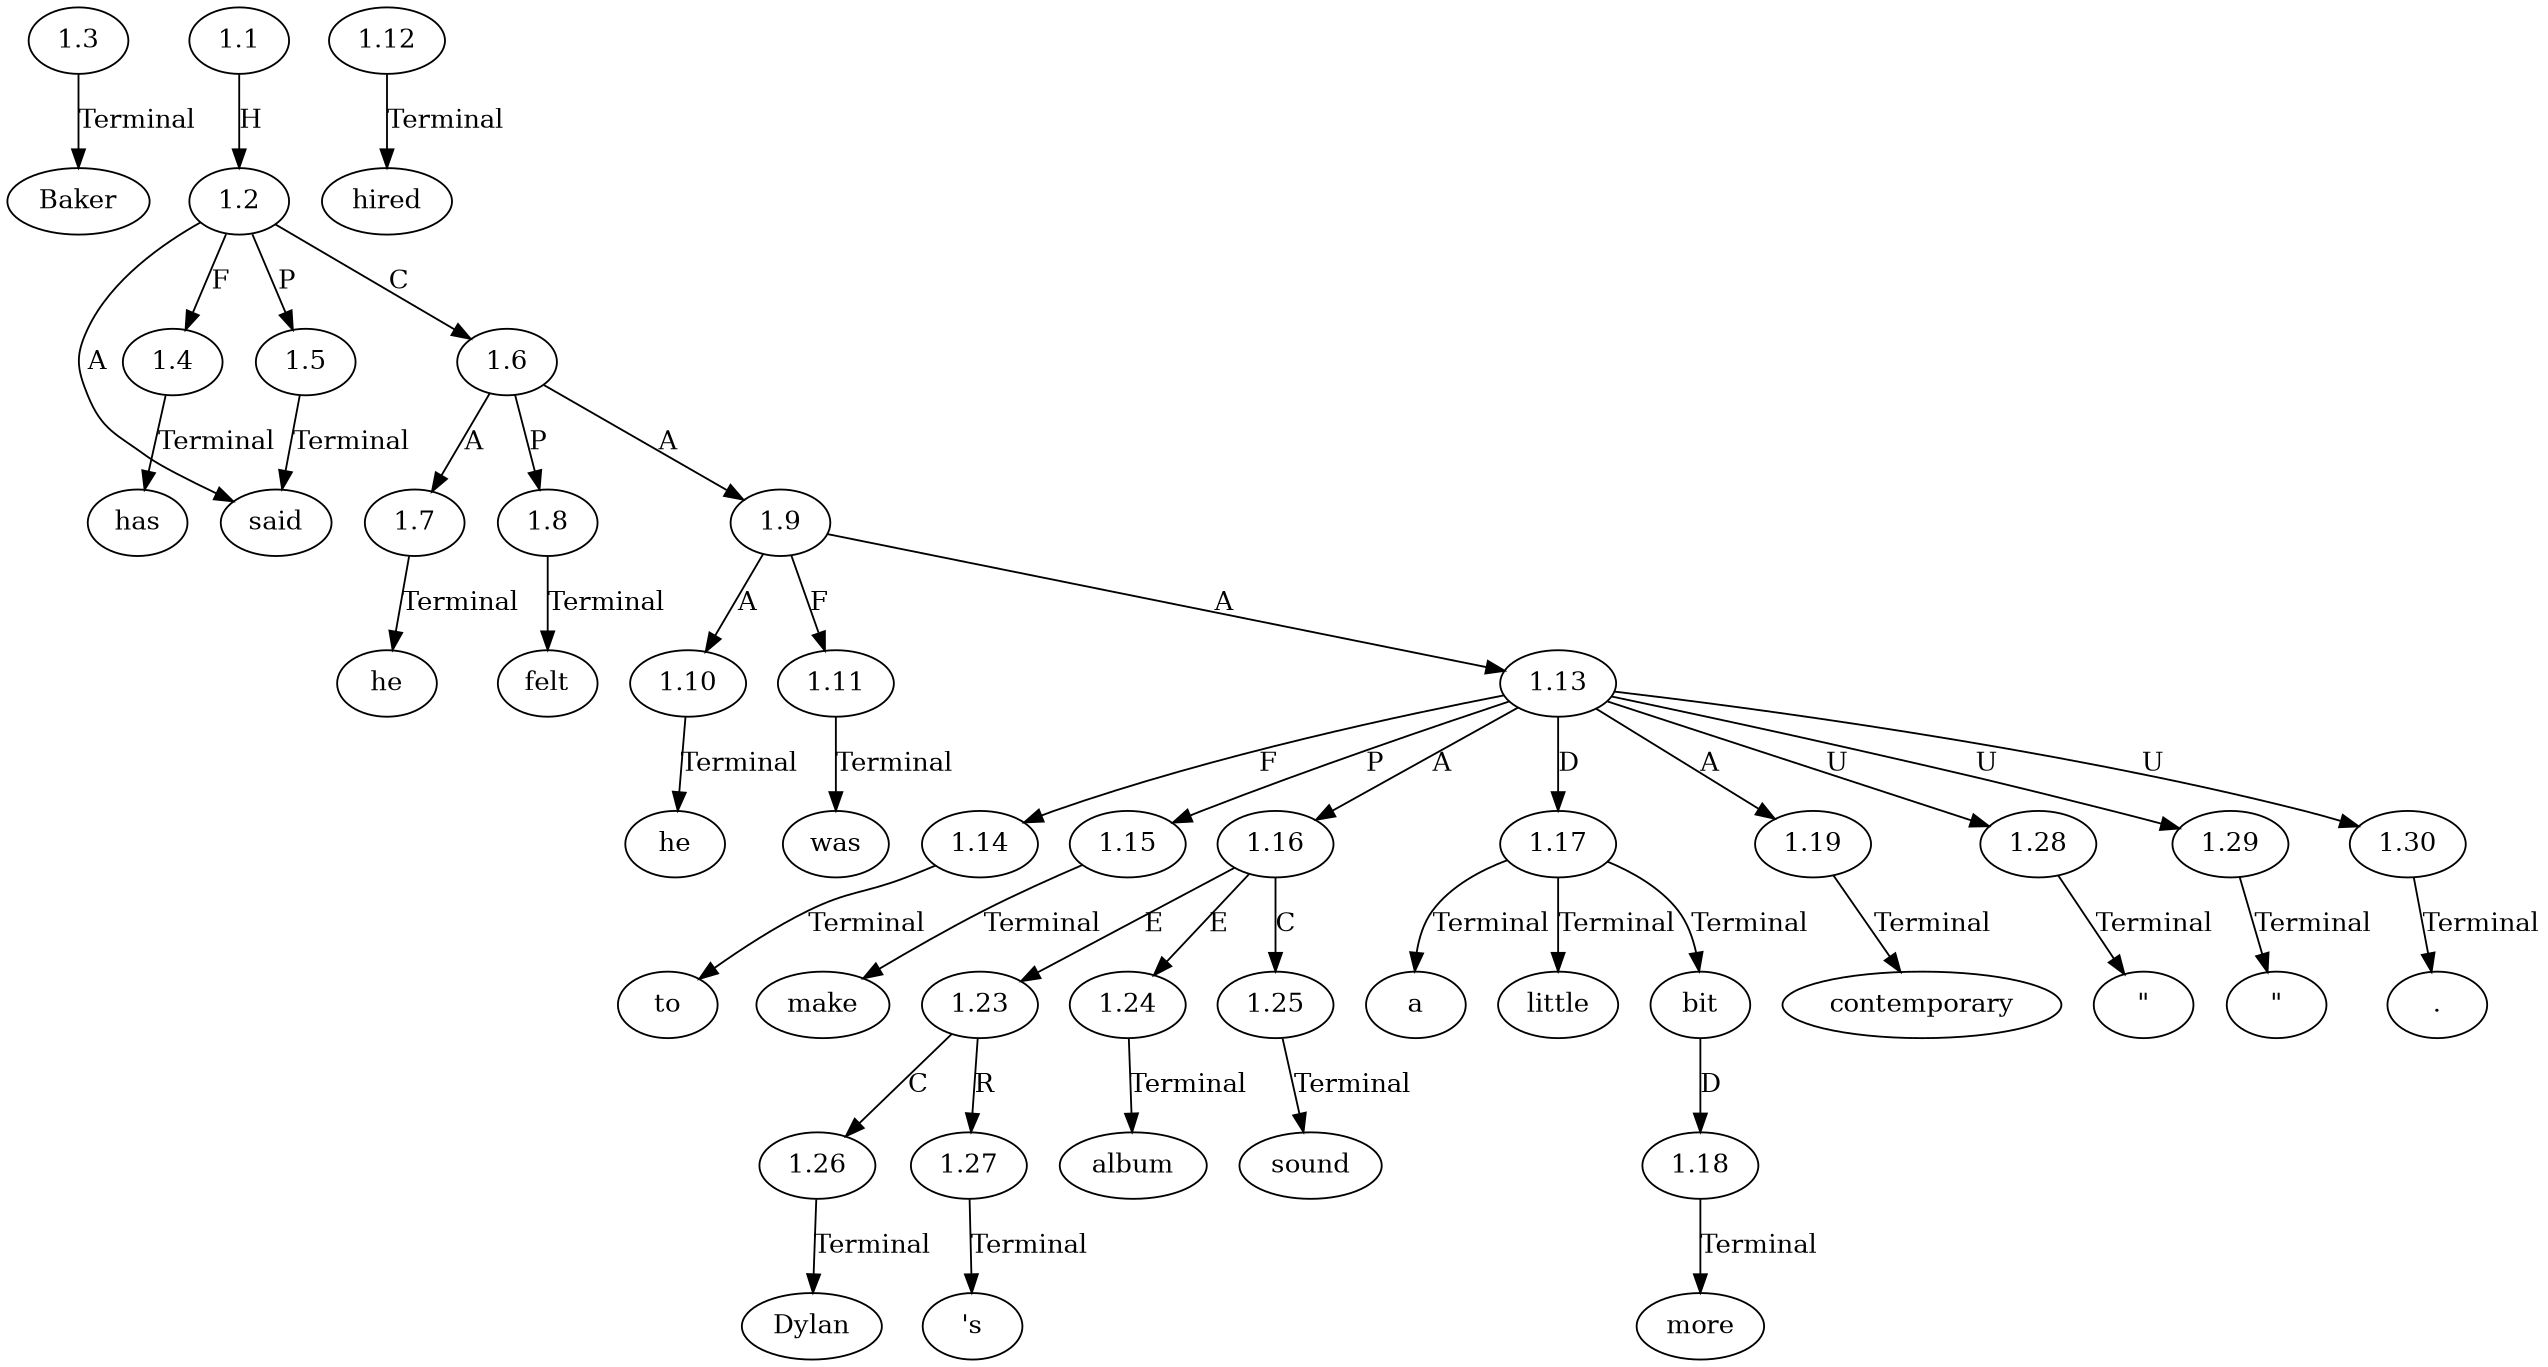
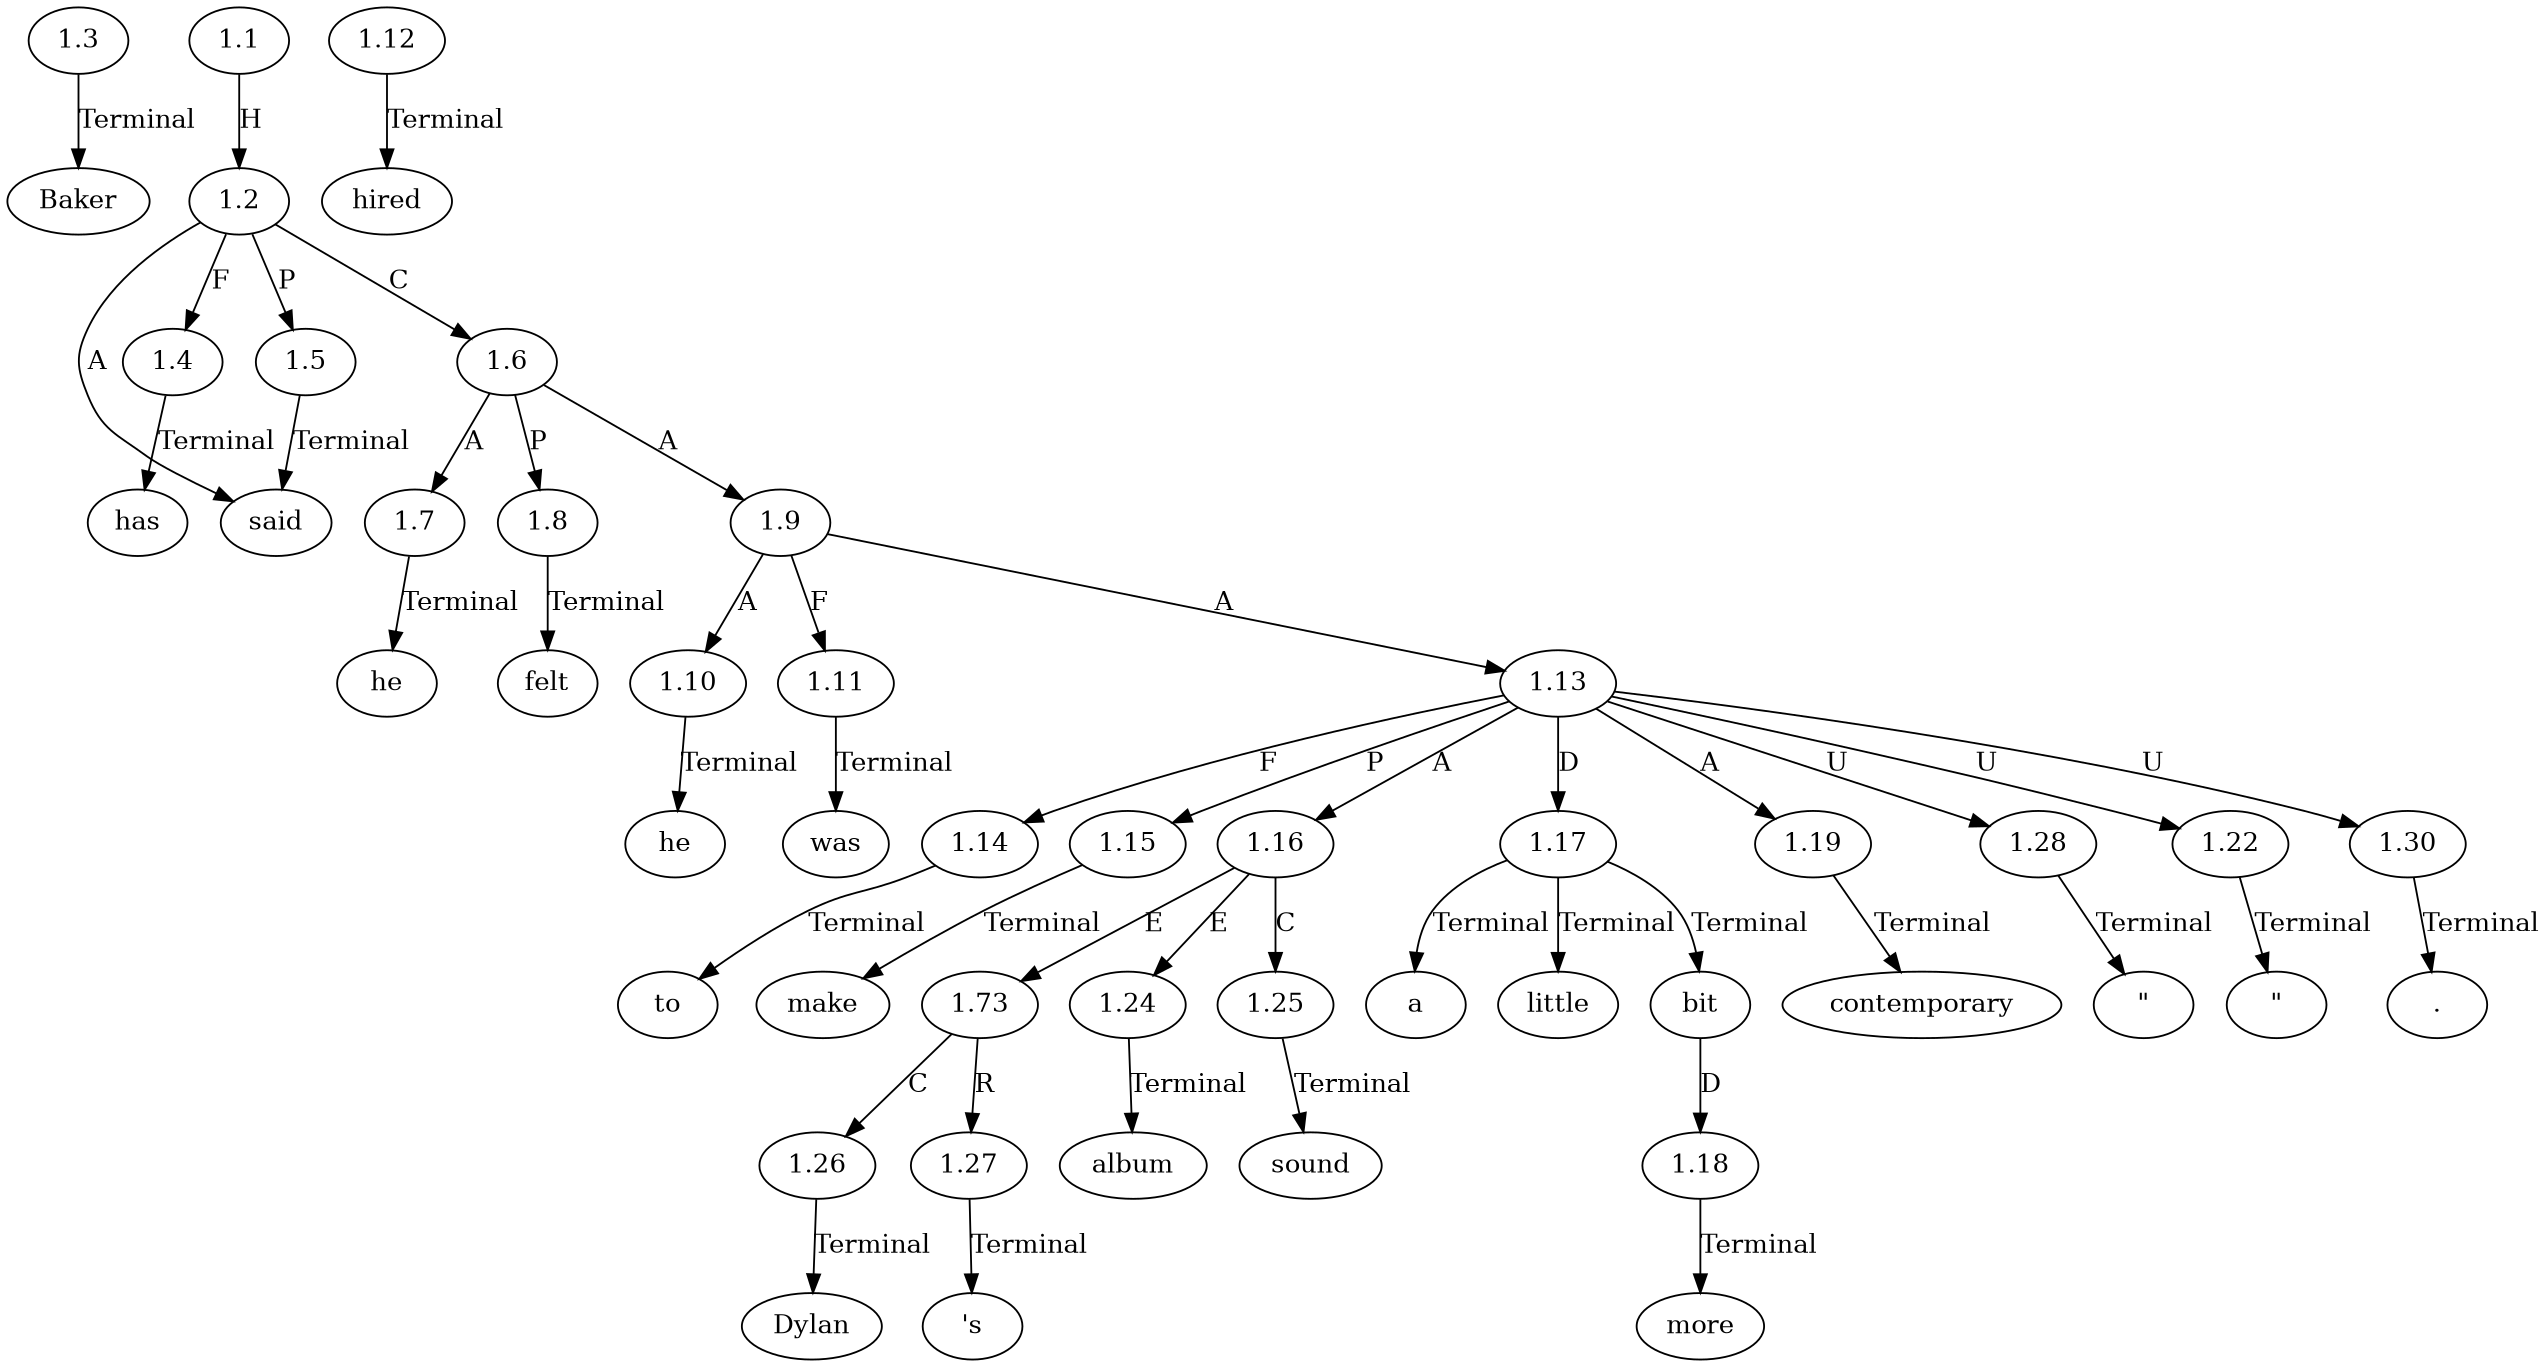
(2231, 844) -> (2231, 844)
(980, 1005) -> (980, 1005)
